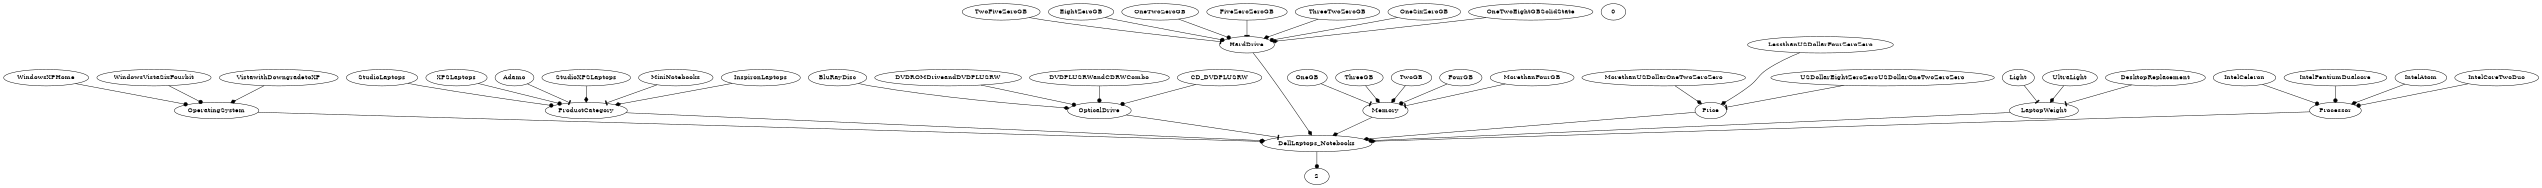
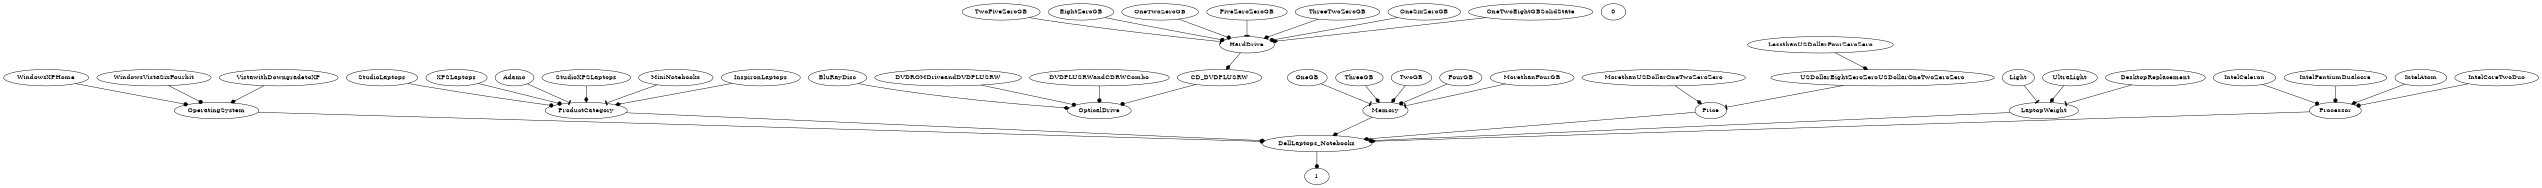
(1761, 74) -> (1849, 60)
(1282, 91) -> (1235, 59)
(1202, 126) -> none
(1317, 176) -> (1317, 176)
